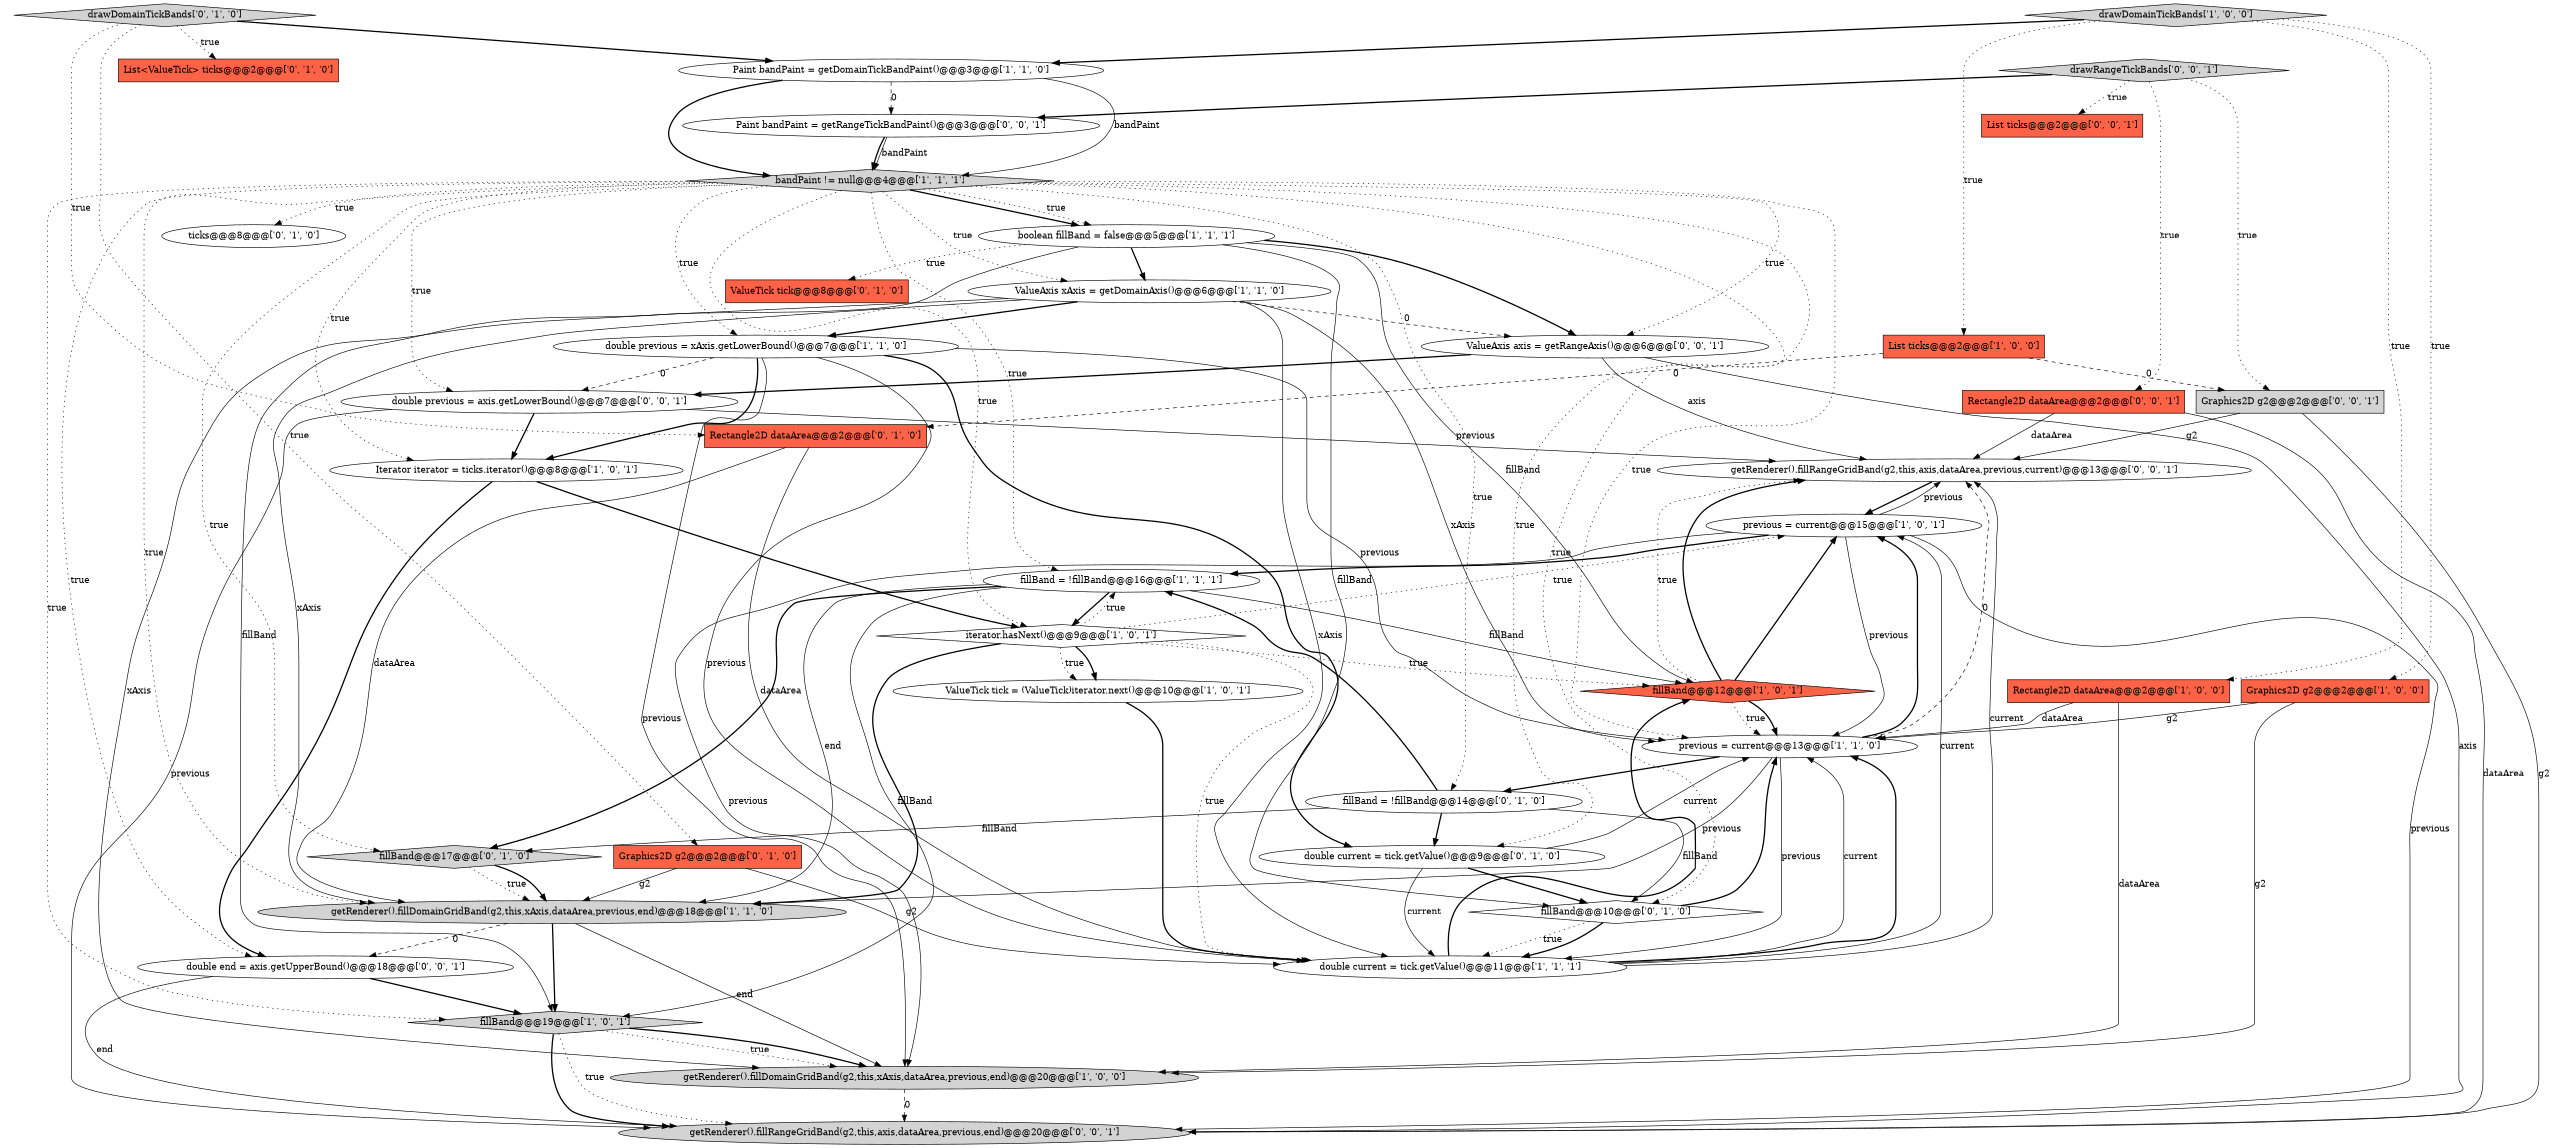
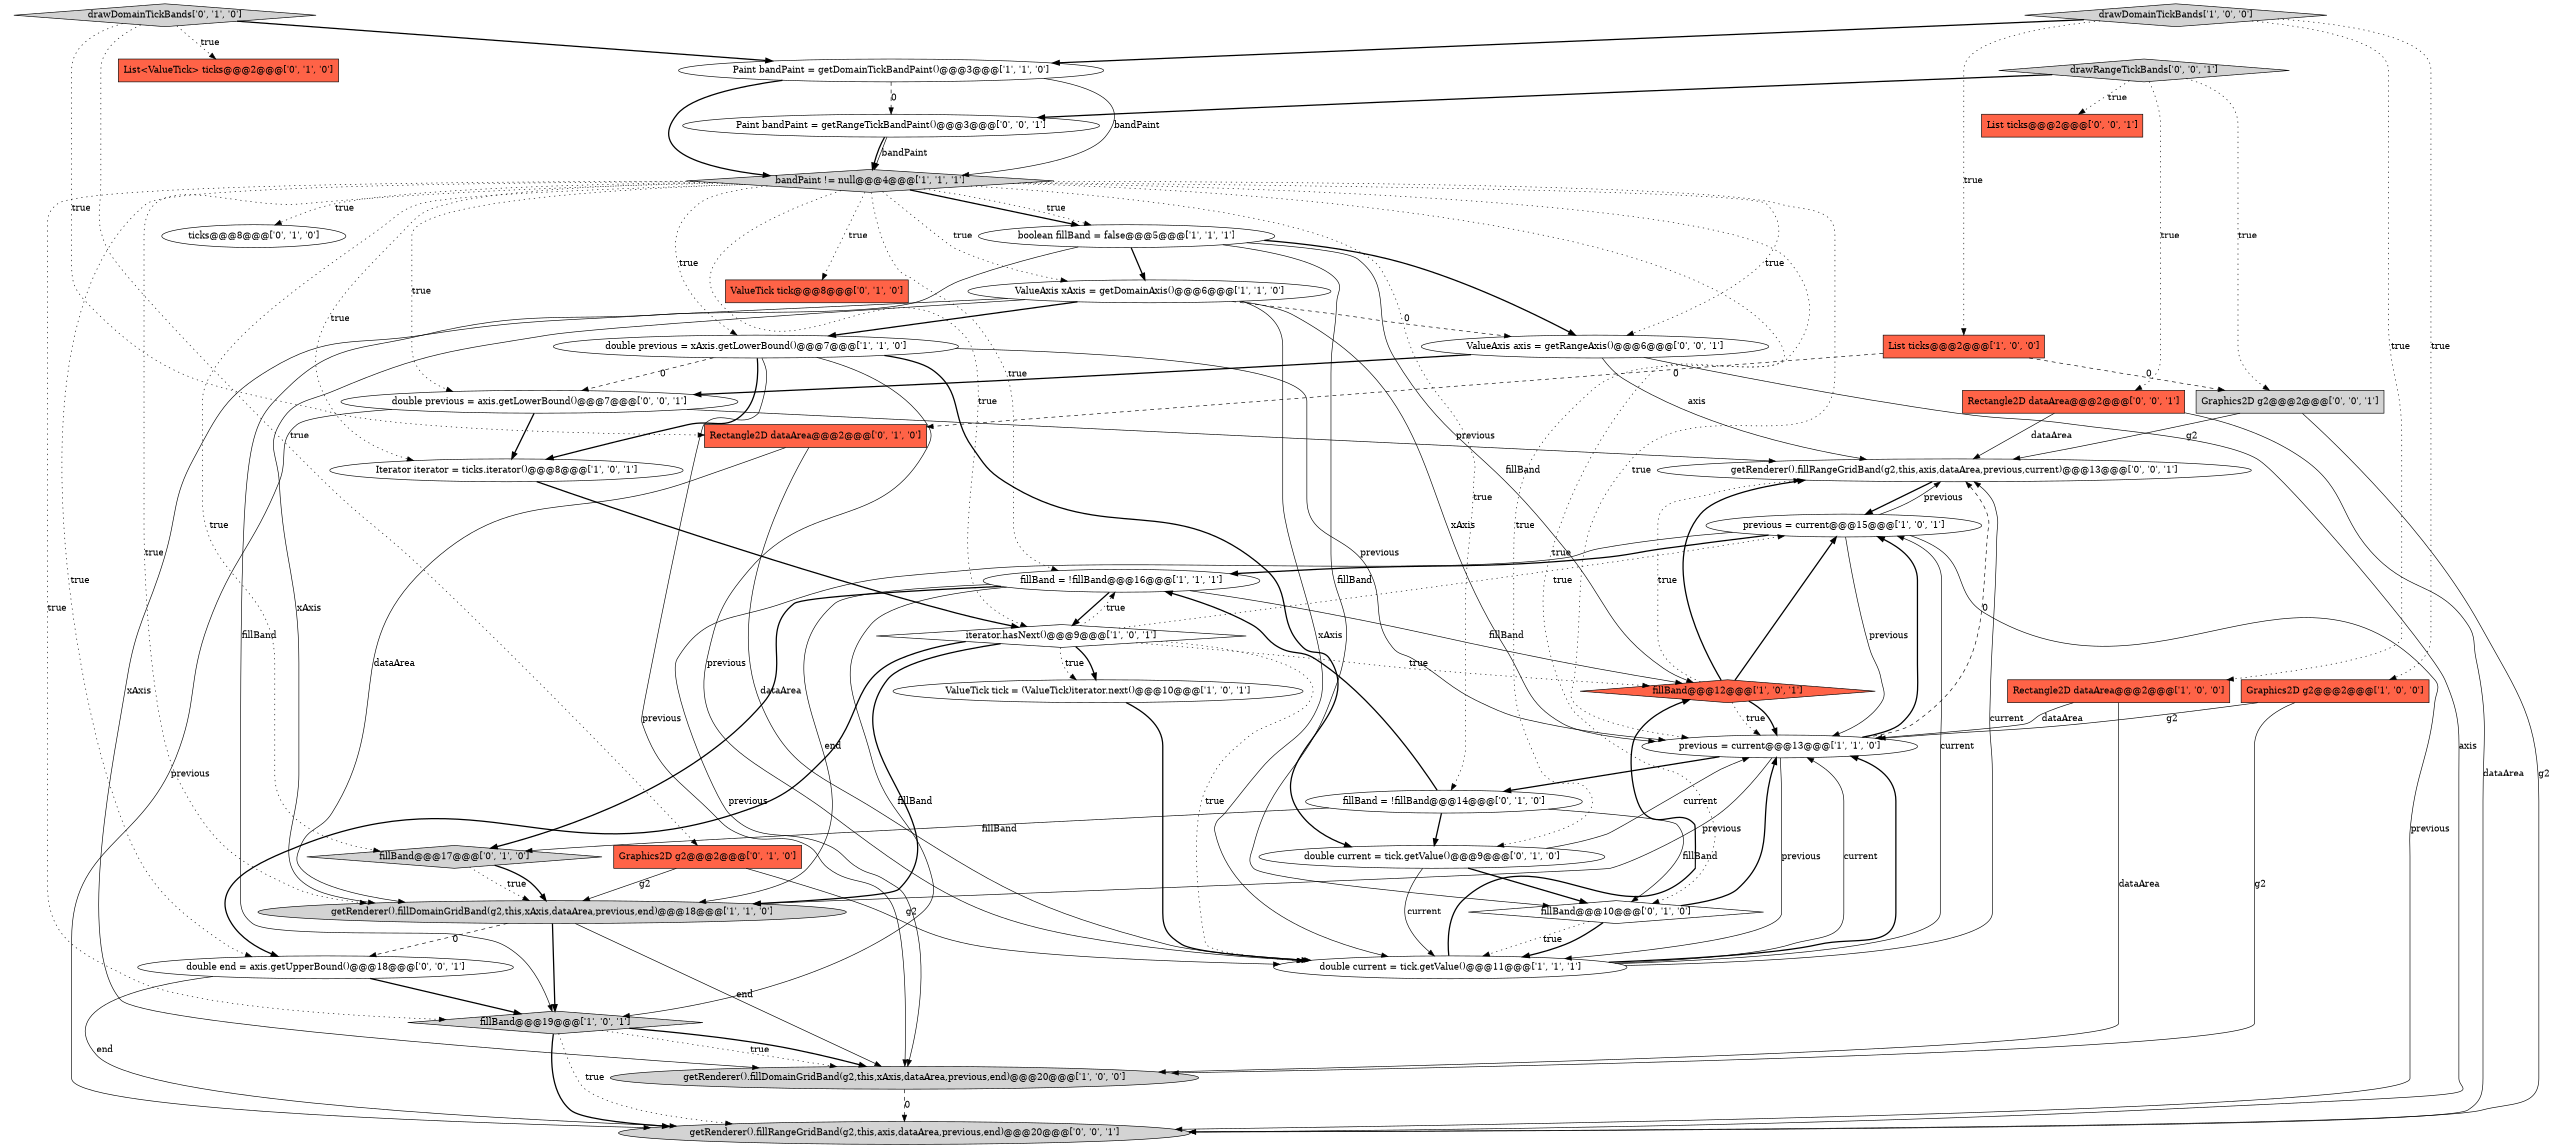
(939, 256) -> (845, 233)
(330, 715) -> (582, 832)
